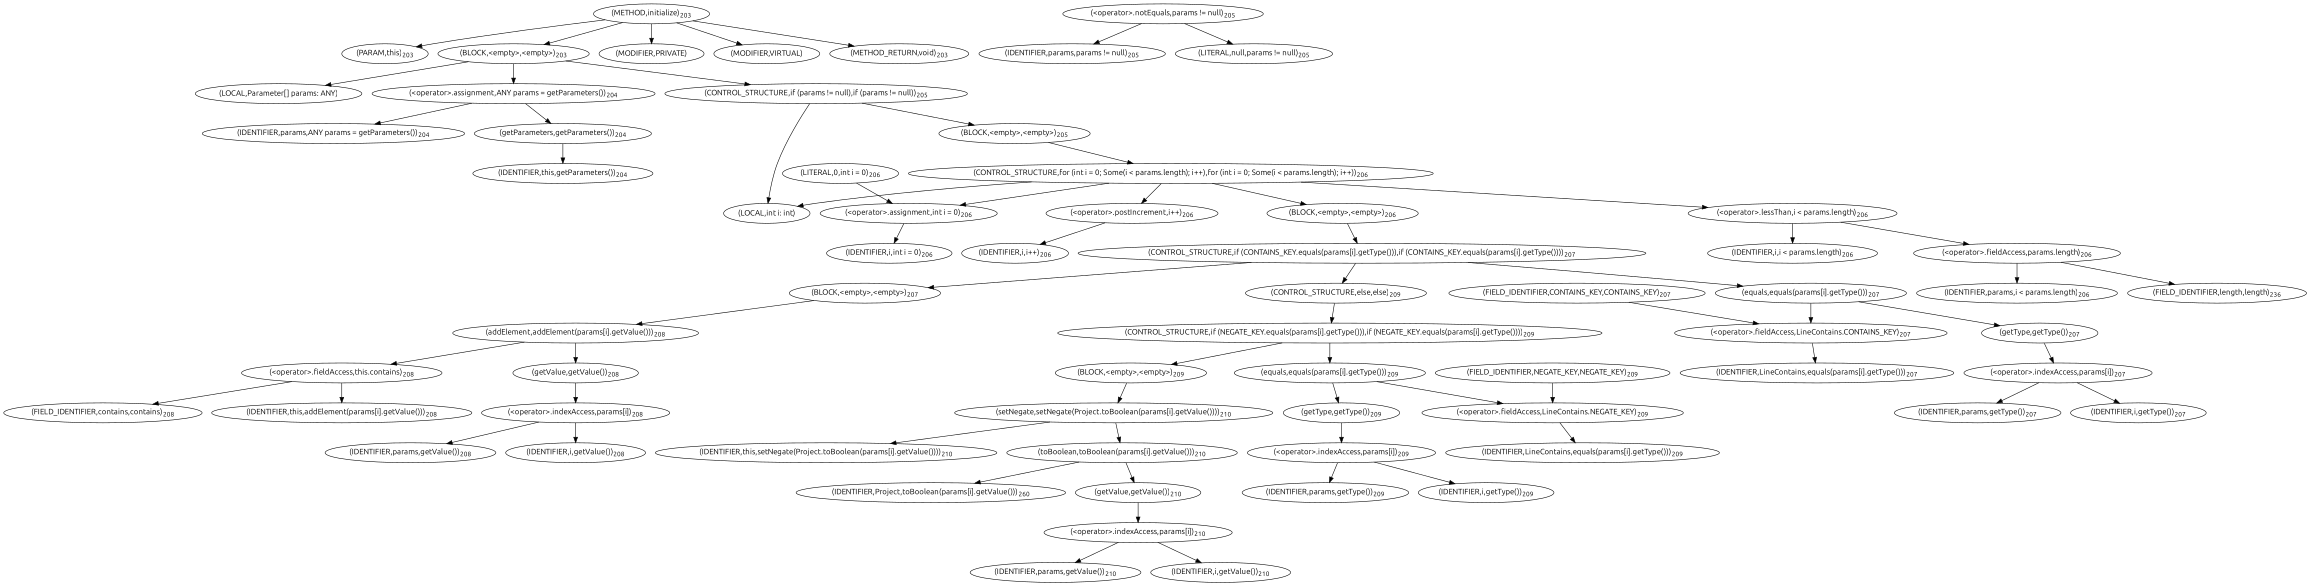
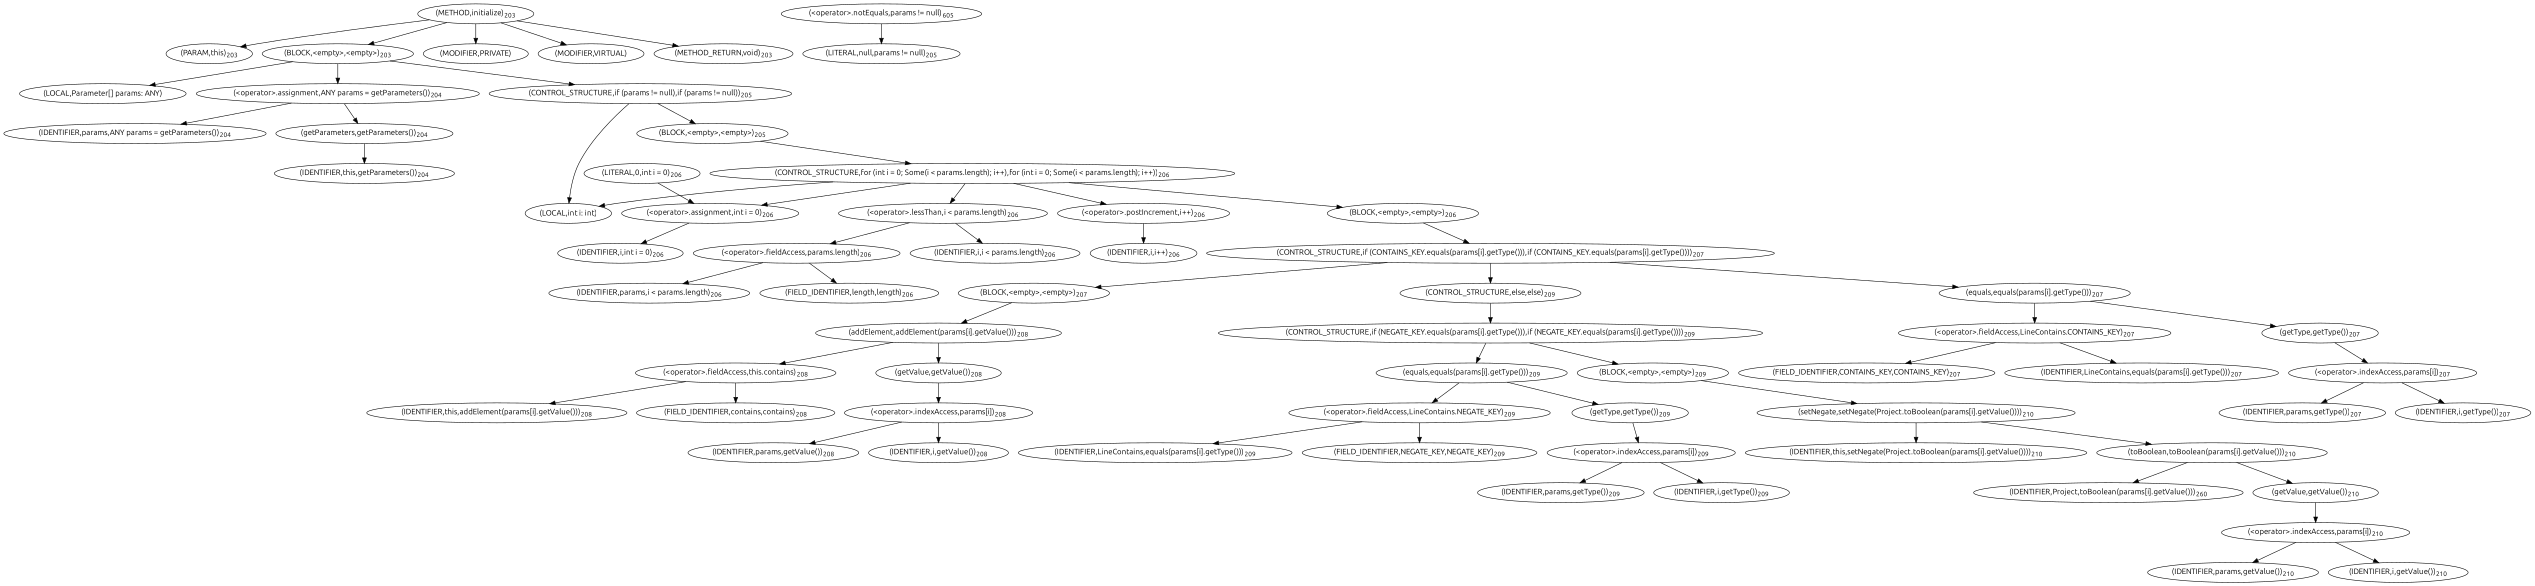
(1230, 13) -> (948, 13)
(1072, 54) -> none
(2276, 292) -> (908, 292)
(1691, 313) -> (1953, 352)
(1553, 390) -> (1420, 430)
